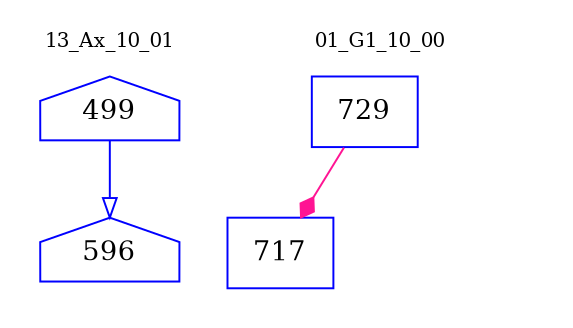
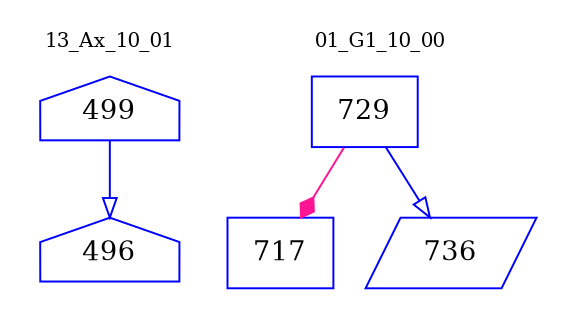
(110, 253) -> (110, 253)
none -> (451, 253)
